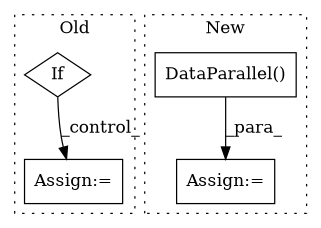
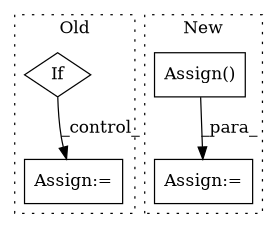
(226, 75) -> (200, 75)
